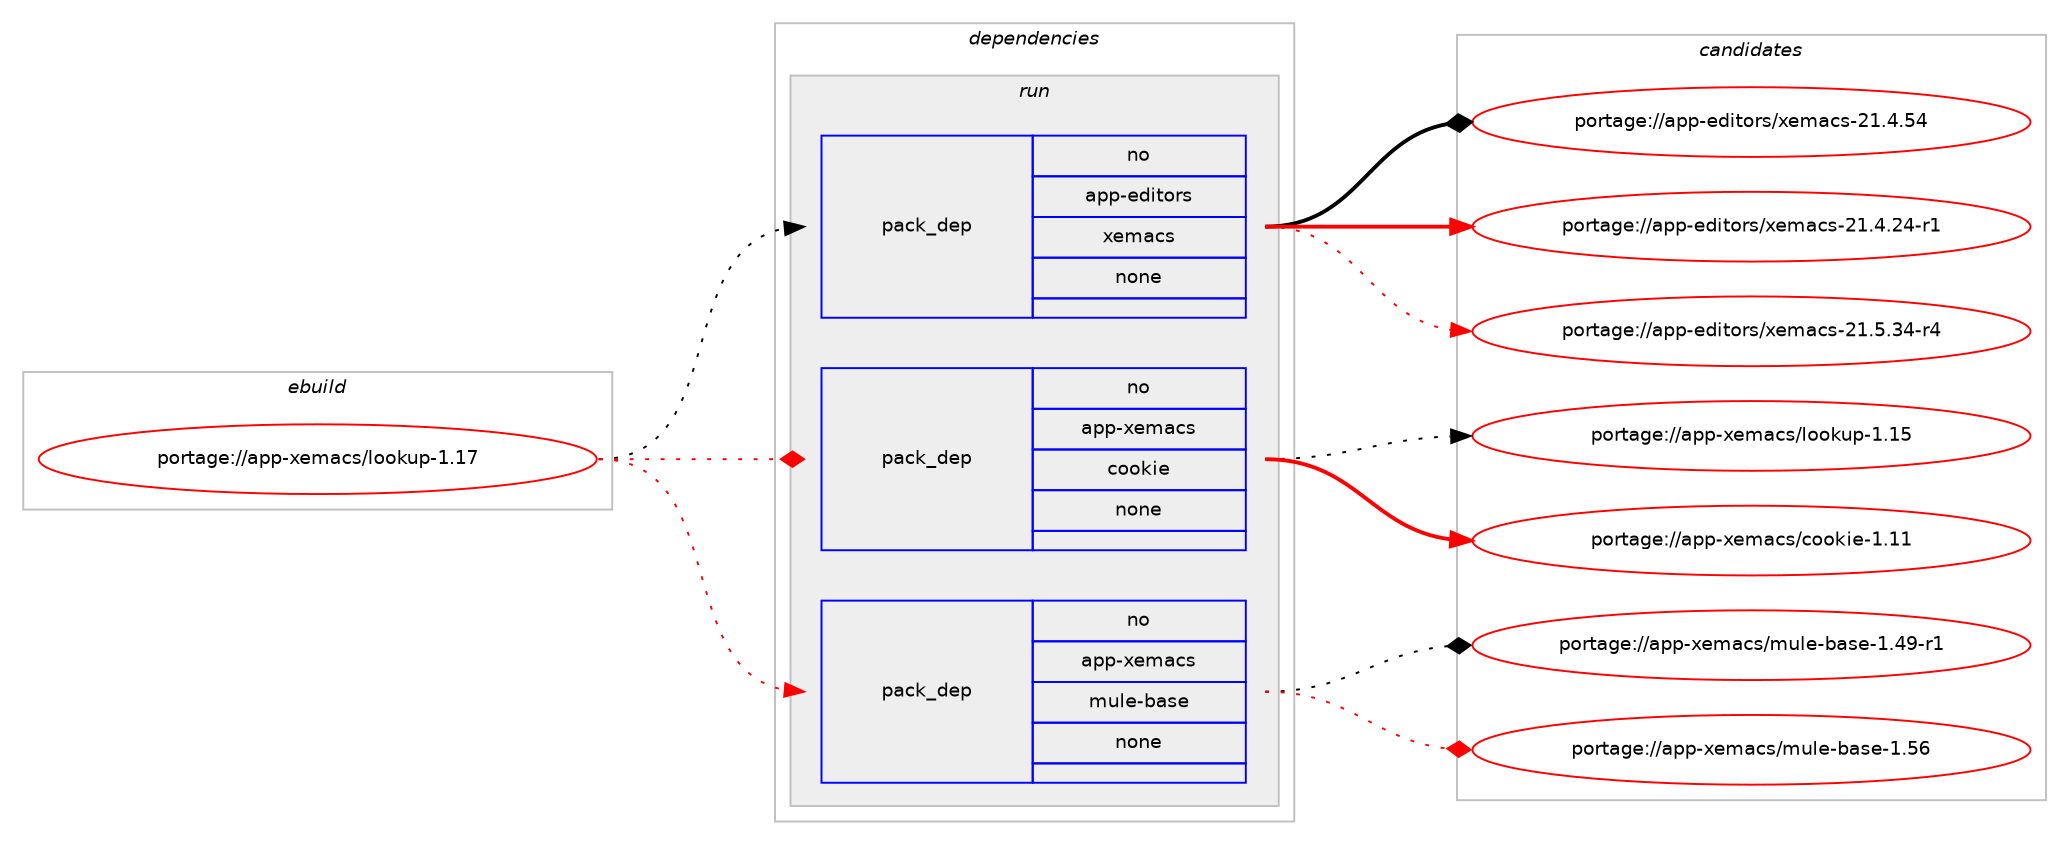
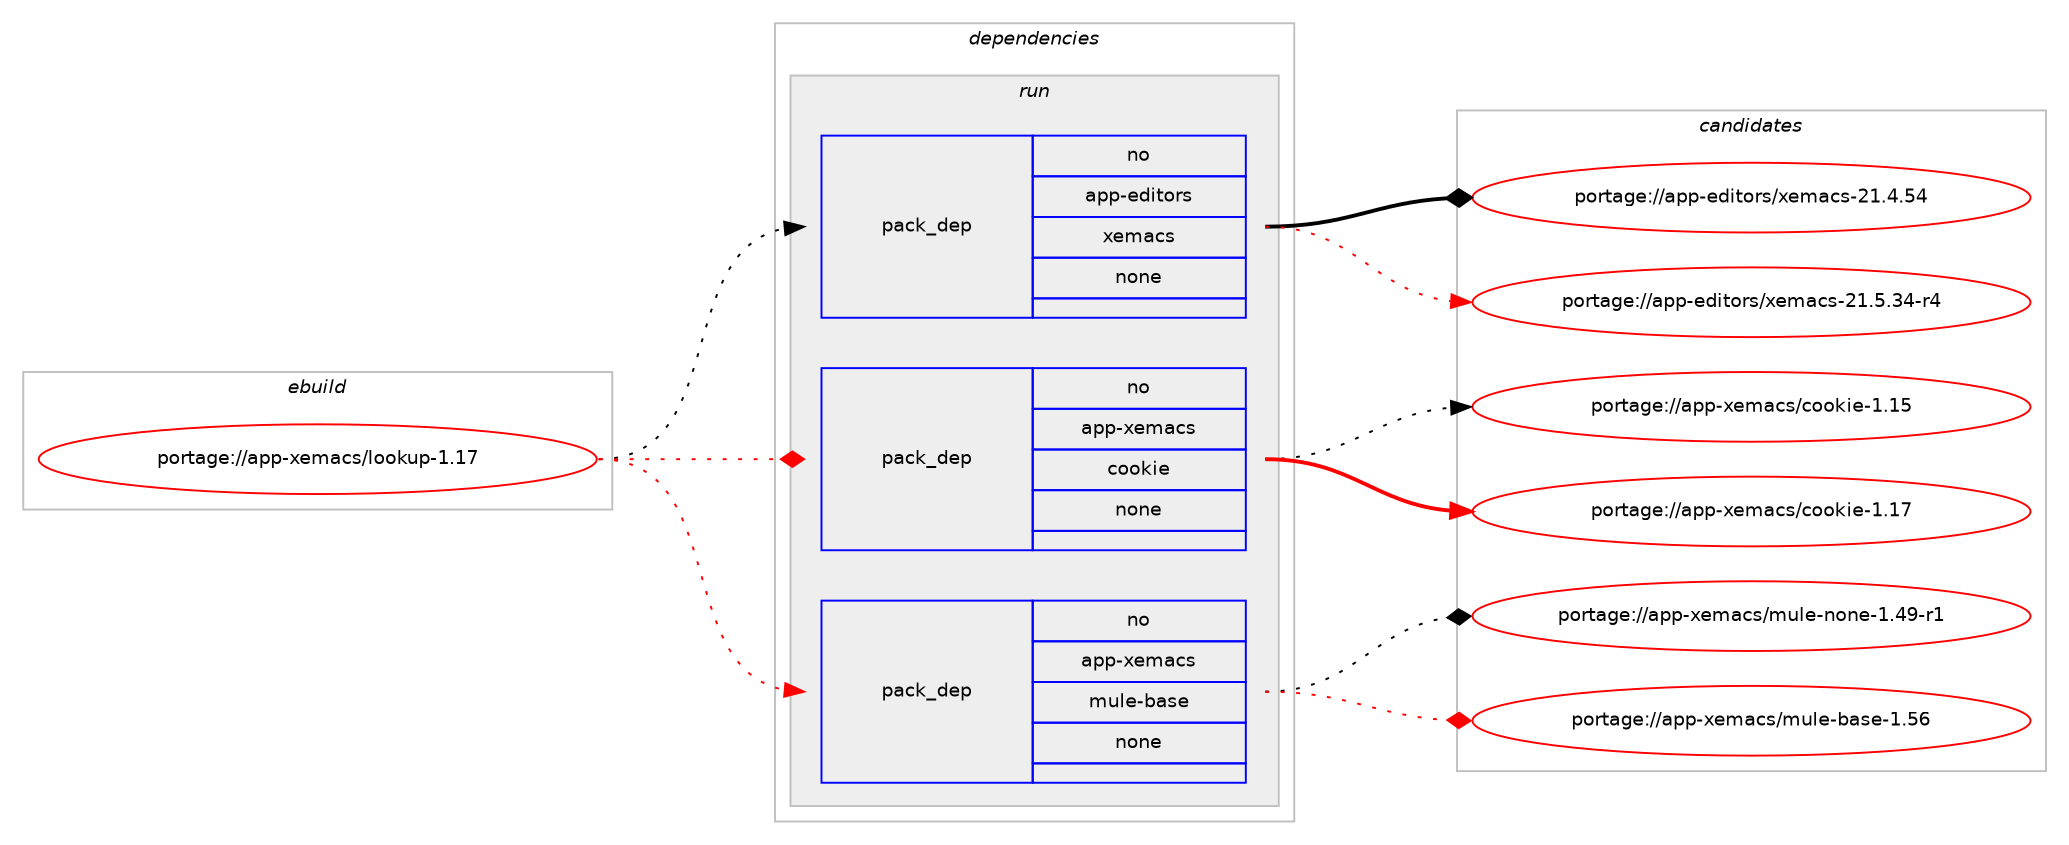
(1752, 227) -> none
(1752, 436) -> (1752, 407)
(1752, 541) -> (1752, 512)
(1752, 645) -> (1752, 616)
